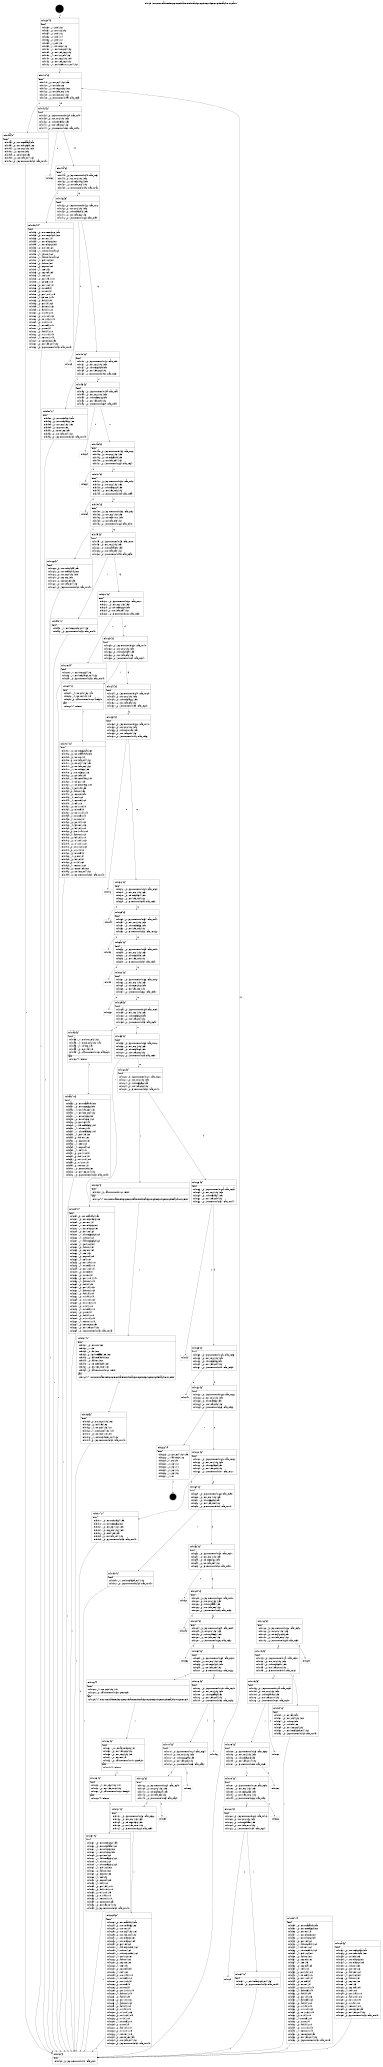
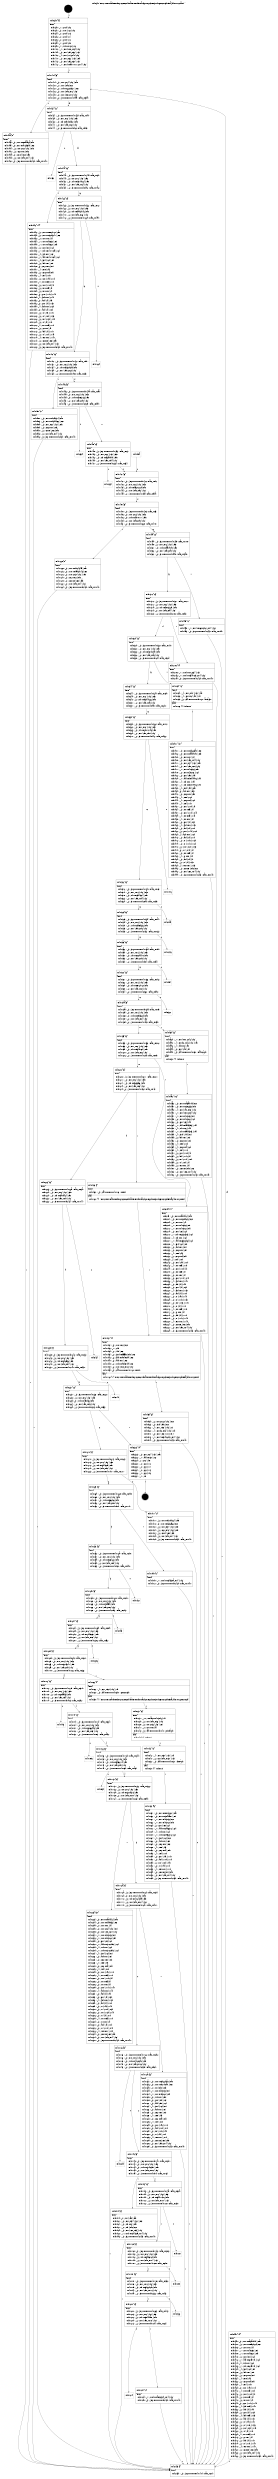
(89, 503) -> (136, 464)
none -> (137, 1896)
